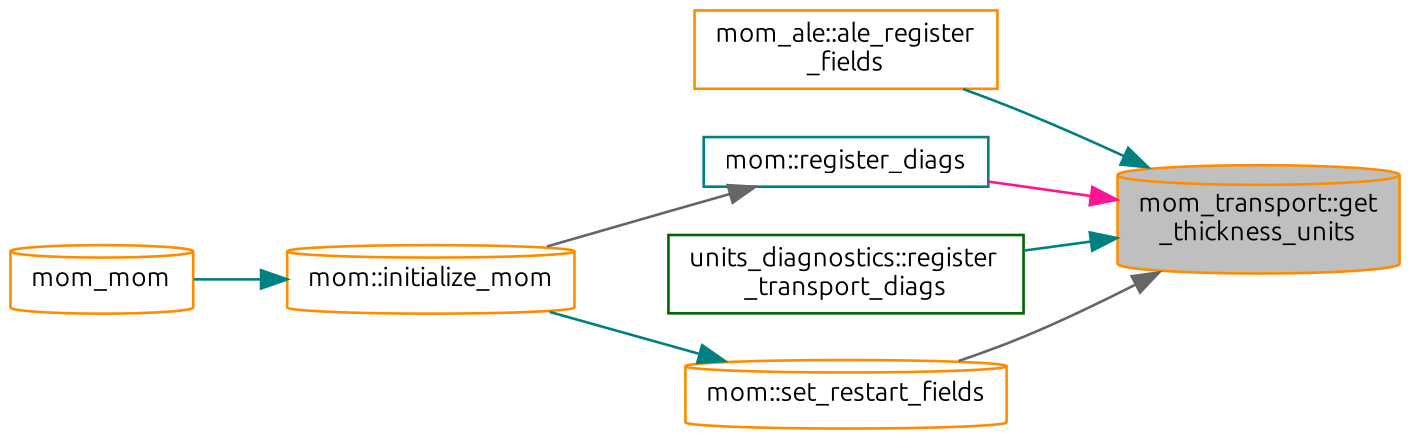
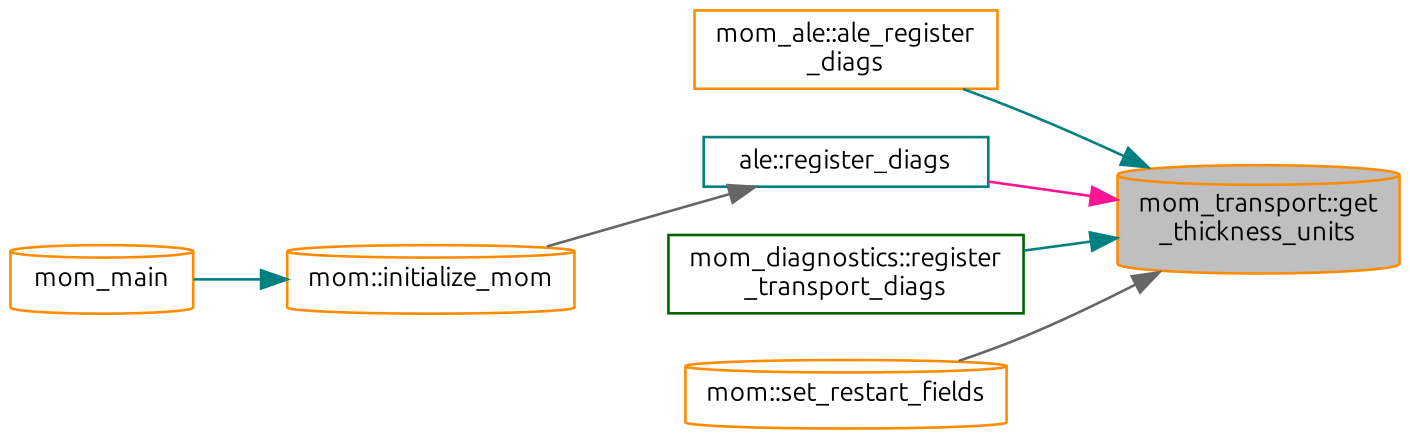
(846, 50) -> (846, 50)
(846, 162) -> (846, 162)
(846, 274) -> (846, 274)
(102, 279) -> (102, 279)
(624, 333) -> none
